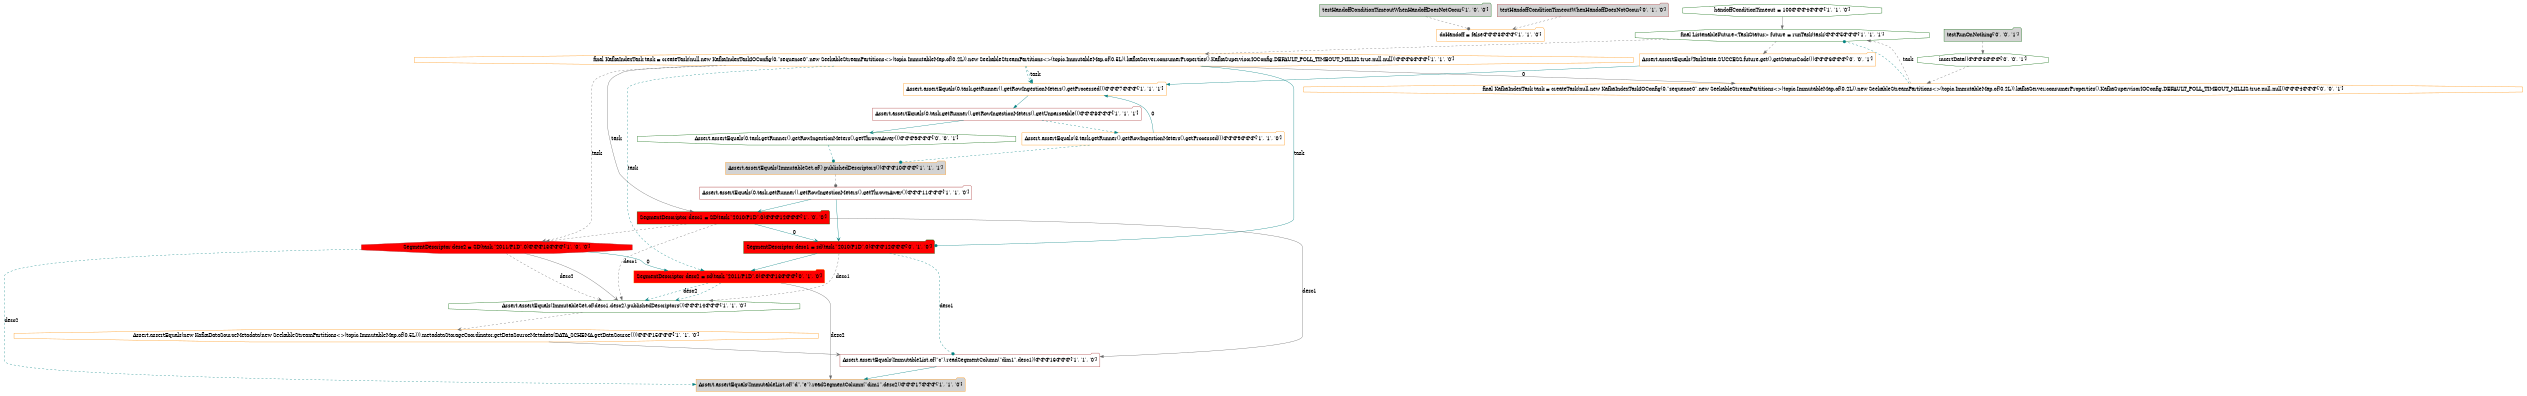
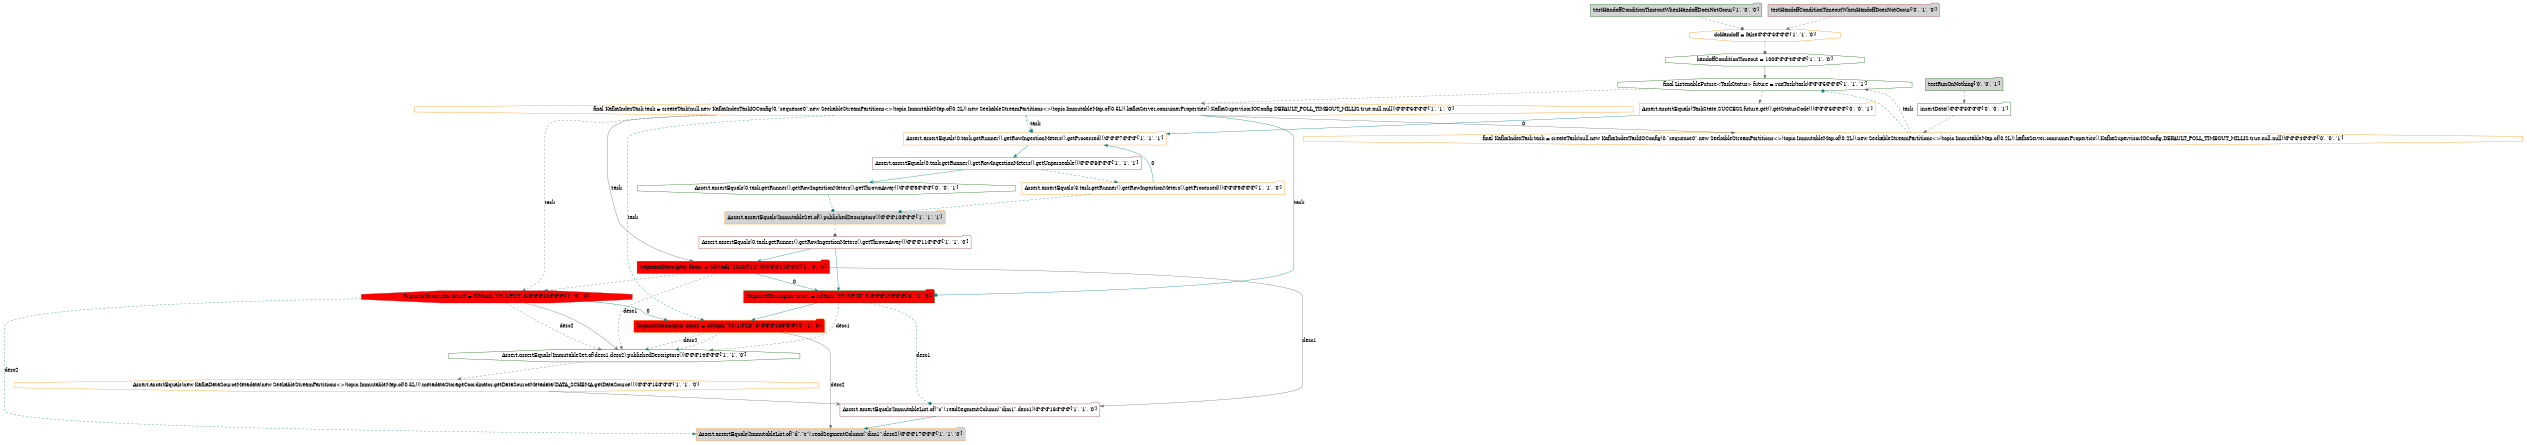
(1490, 35) -> (1765, 35)
none -> (1765, 46)
(1983, 60) -> (1964, 109)
